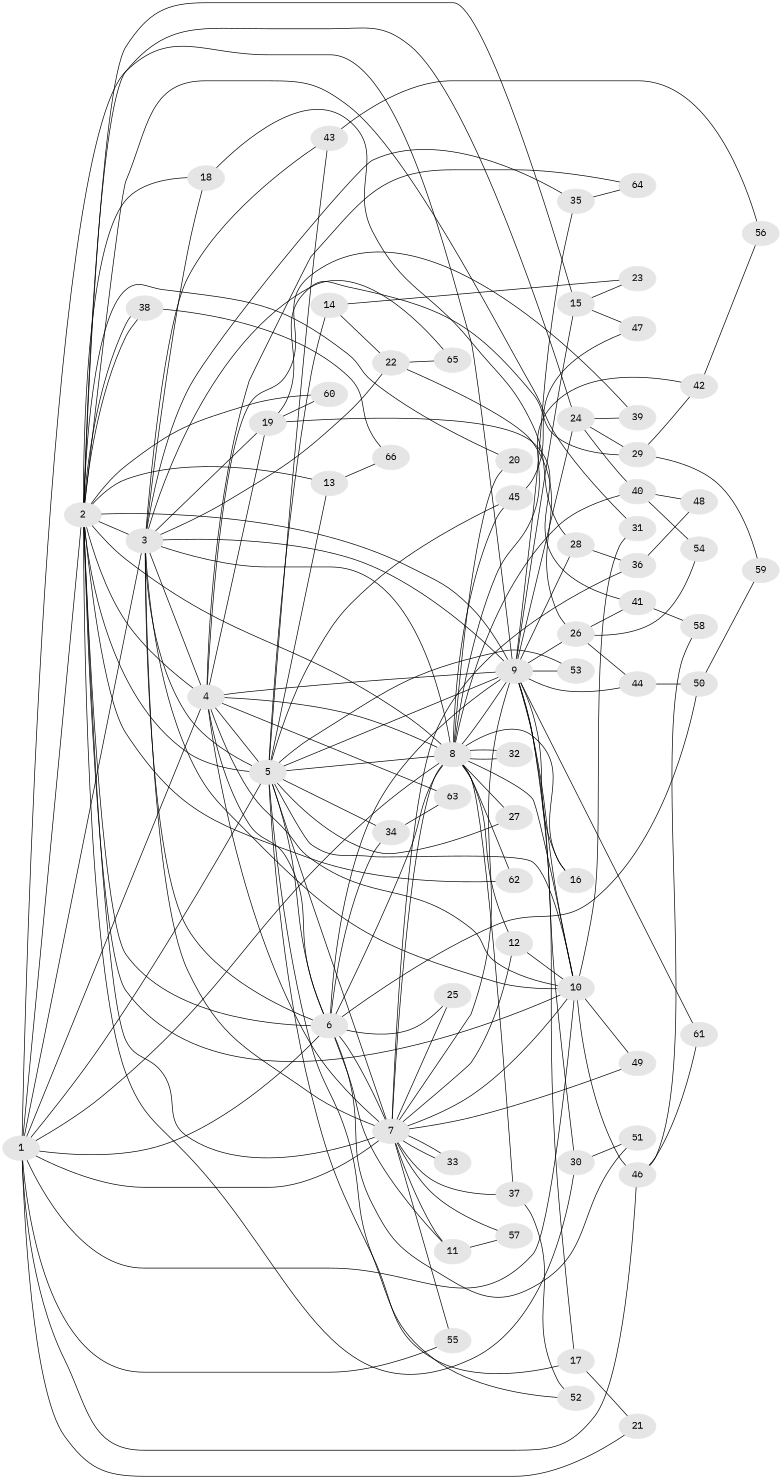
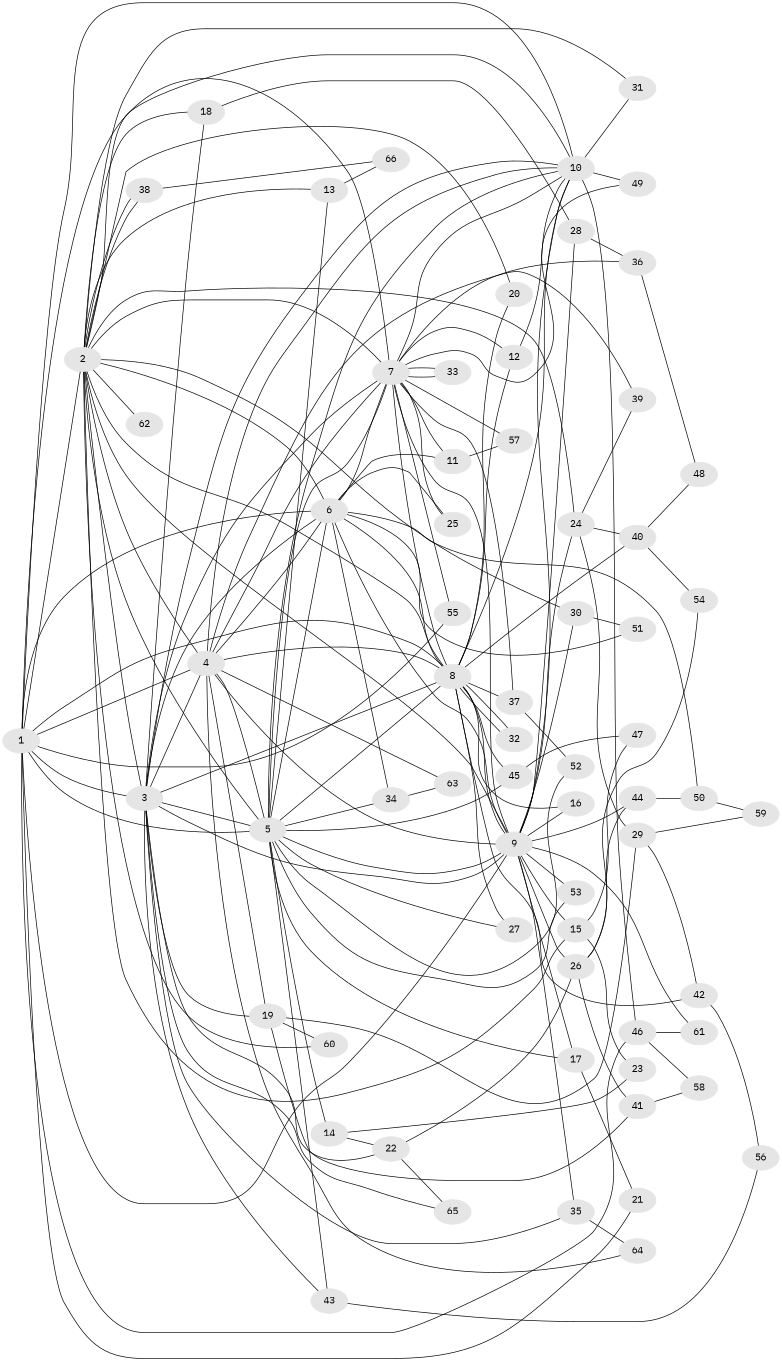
(494, 832) -> none
